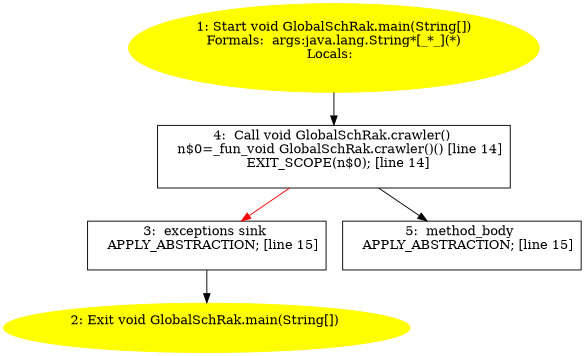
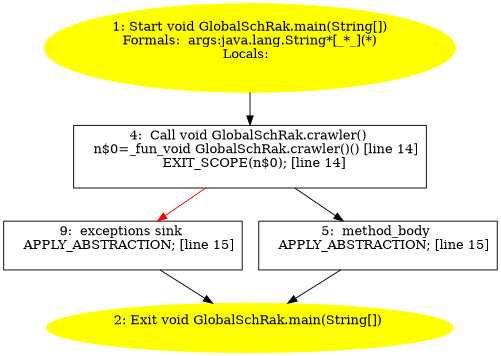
(207, 246) -> (123, 246)
none -> (318, 284)
